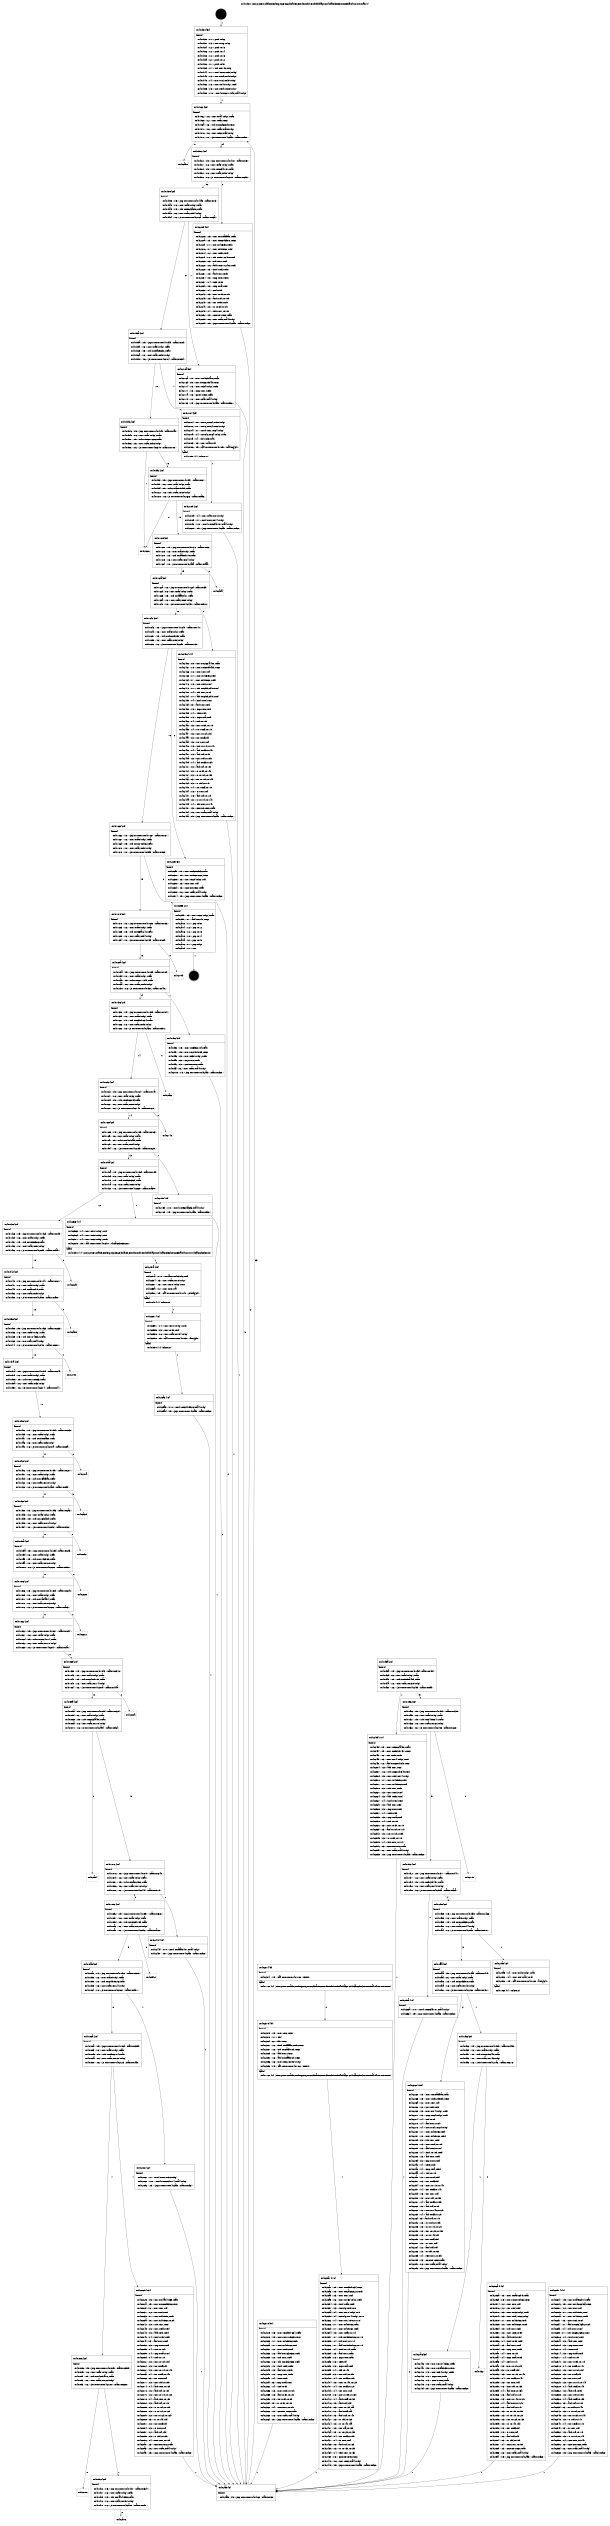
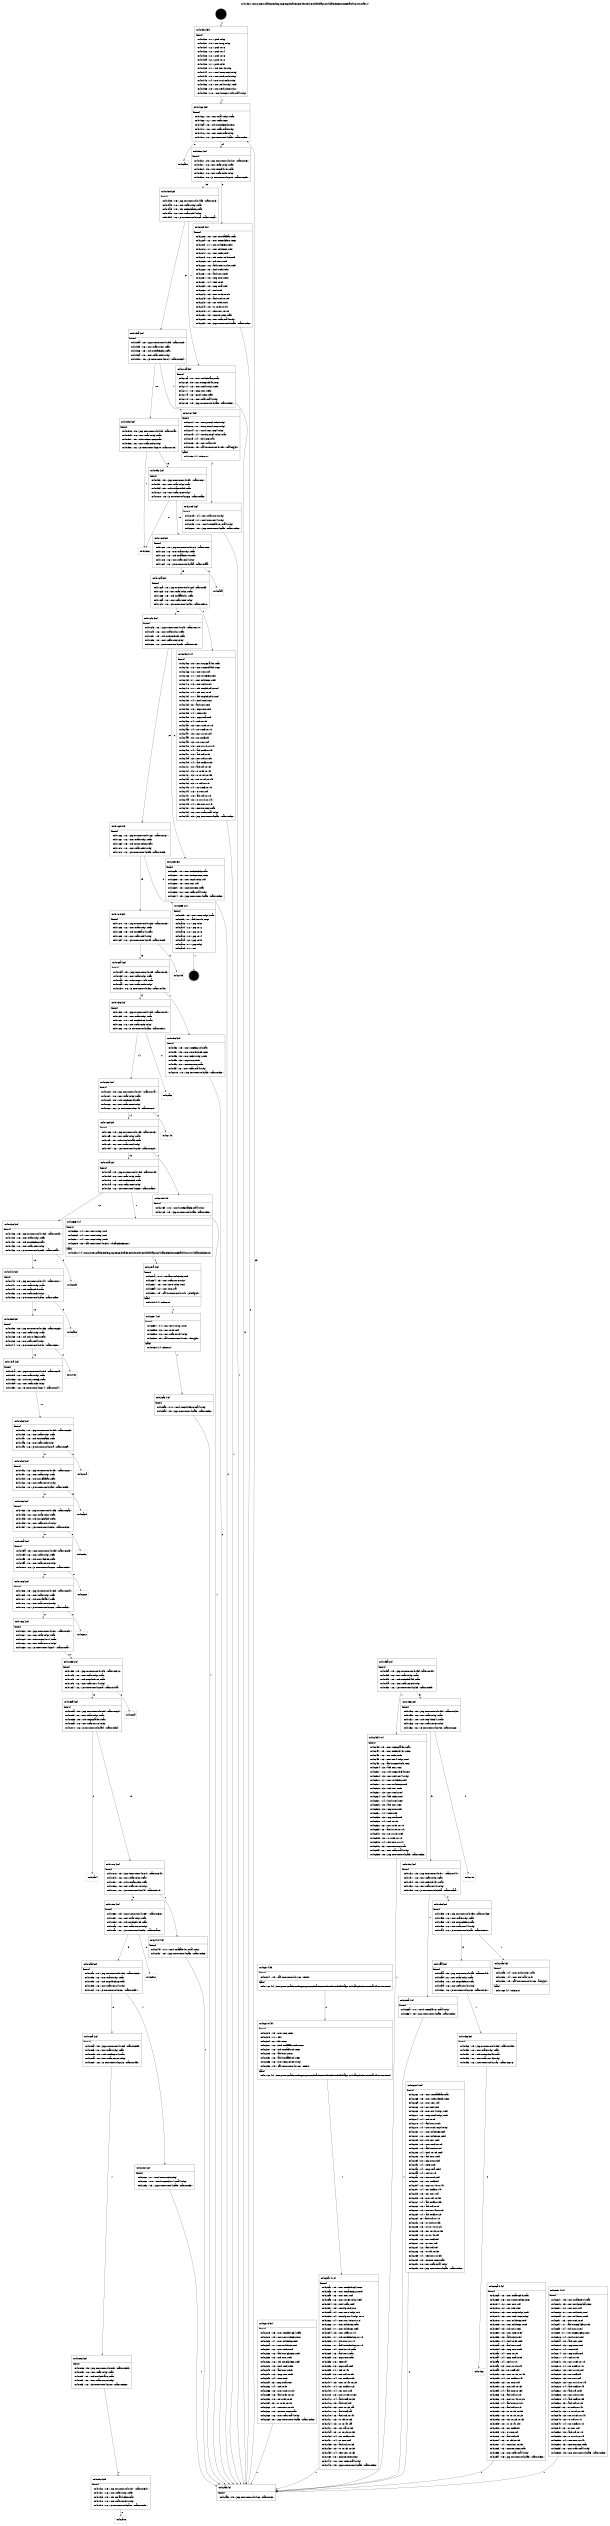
(169, 736) -> (169, 736)
(134, 1898) -> (132, 1897)
(451, 2037) -> none
(164, 2372) -> none
(441, 2372) -> none
(82, 2493) -> none
